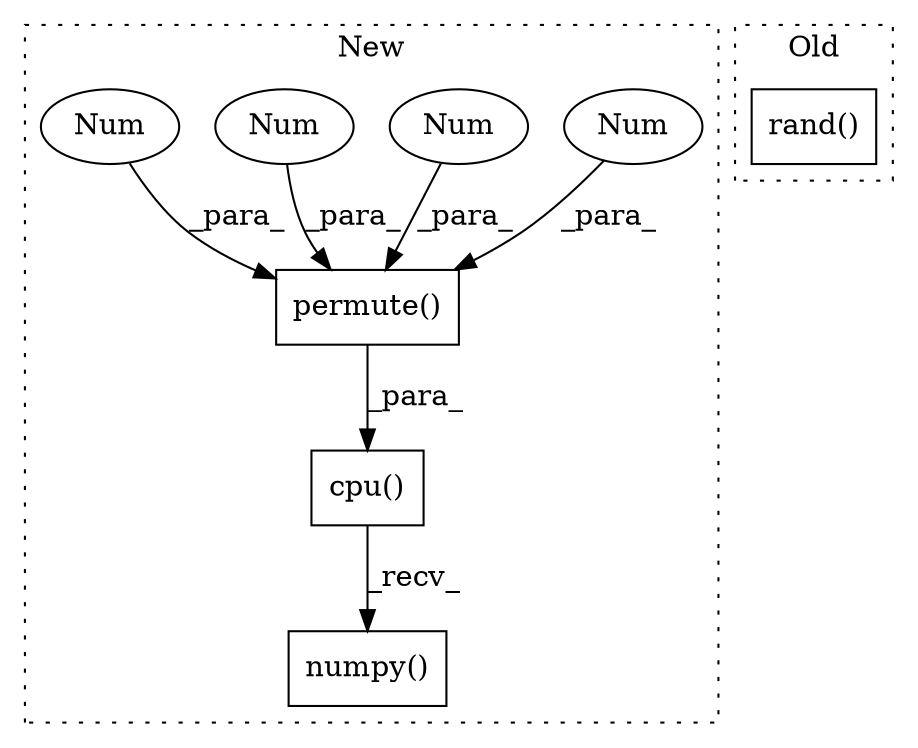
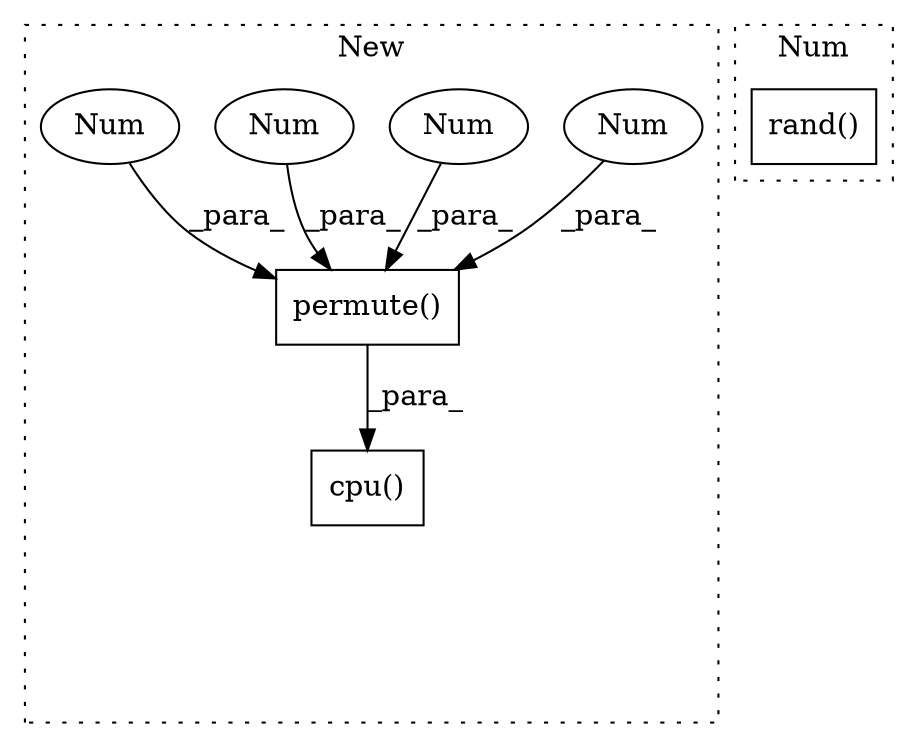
(814, 49) -> (814, 49)
(368, 669) -> none
